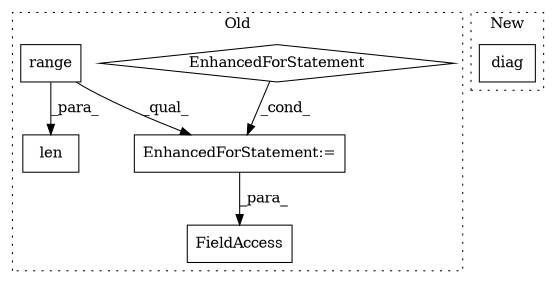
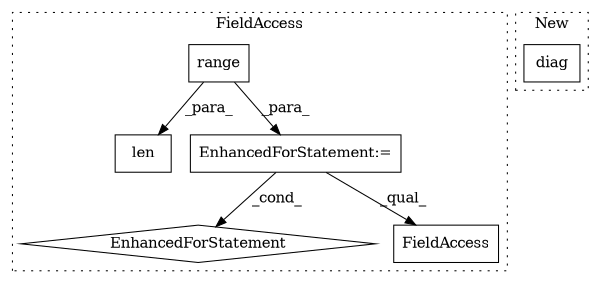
(238, 24) -> (260, 24)
(261, 103) -> (250, 196)
(165, 108) -> (285, 108)
(264, 199) -> (403, 199)
